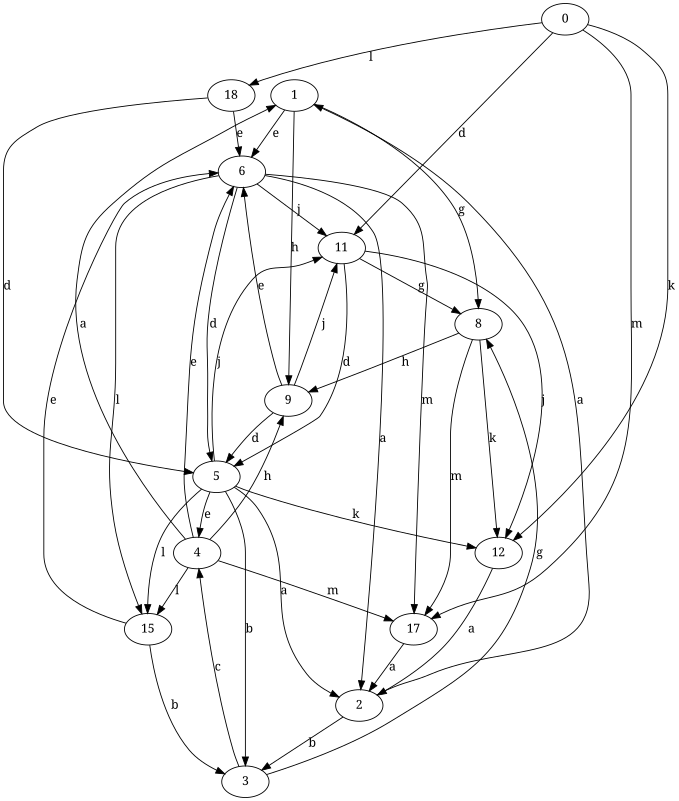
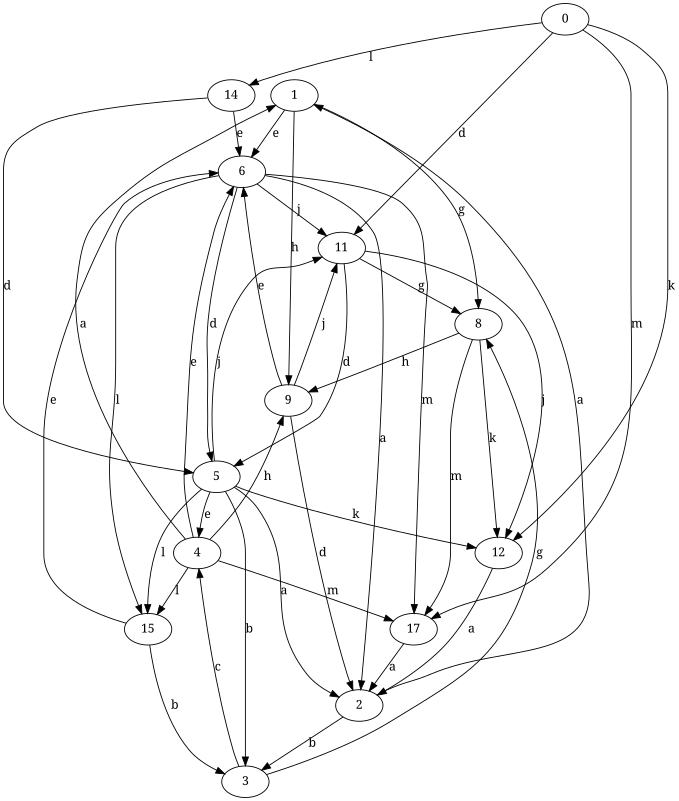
(231, 96) -> (231, 96)
(251, 433) -> (316, 550)
